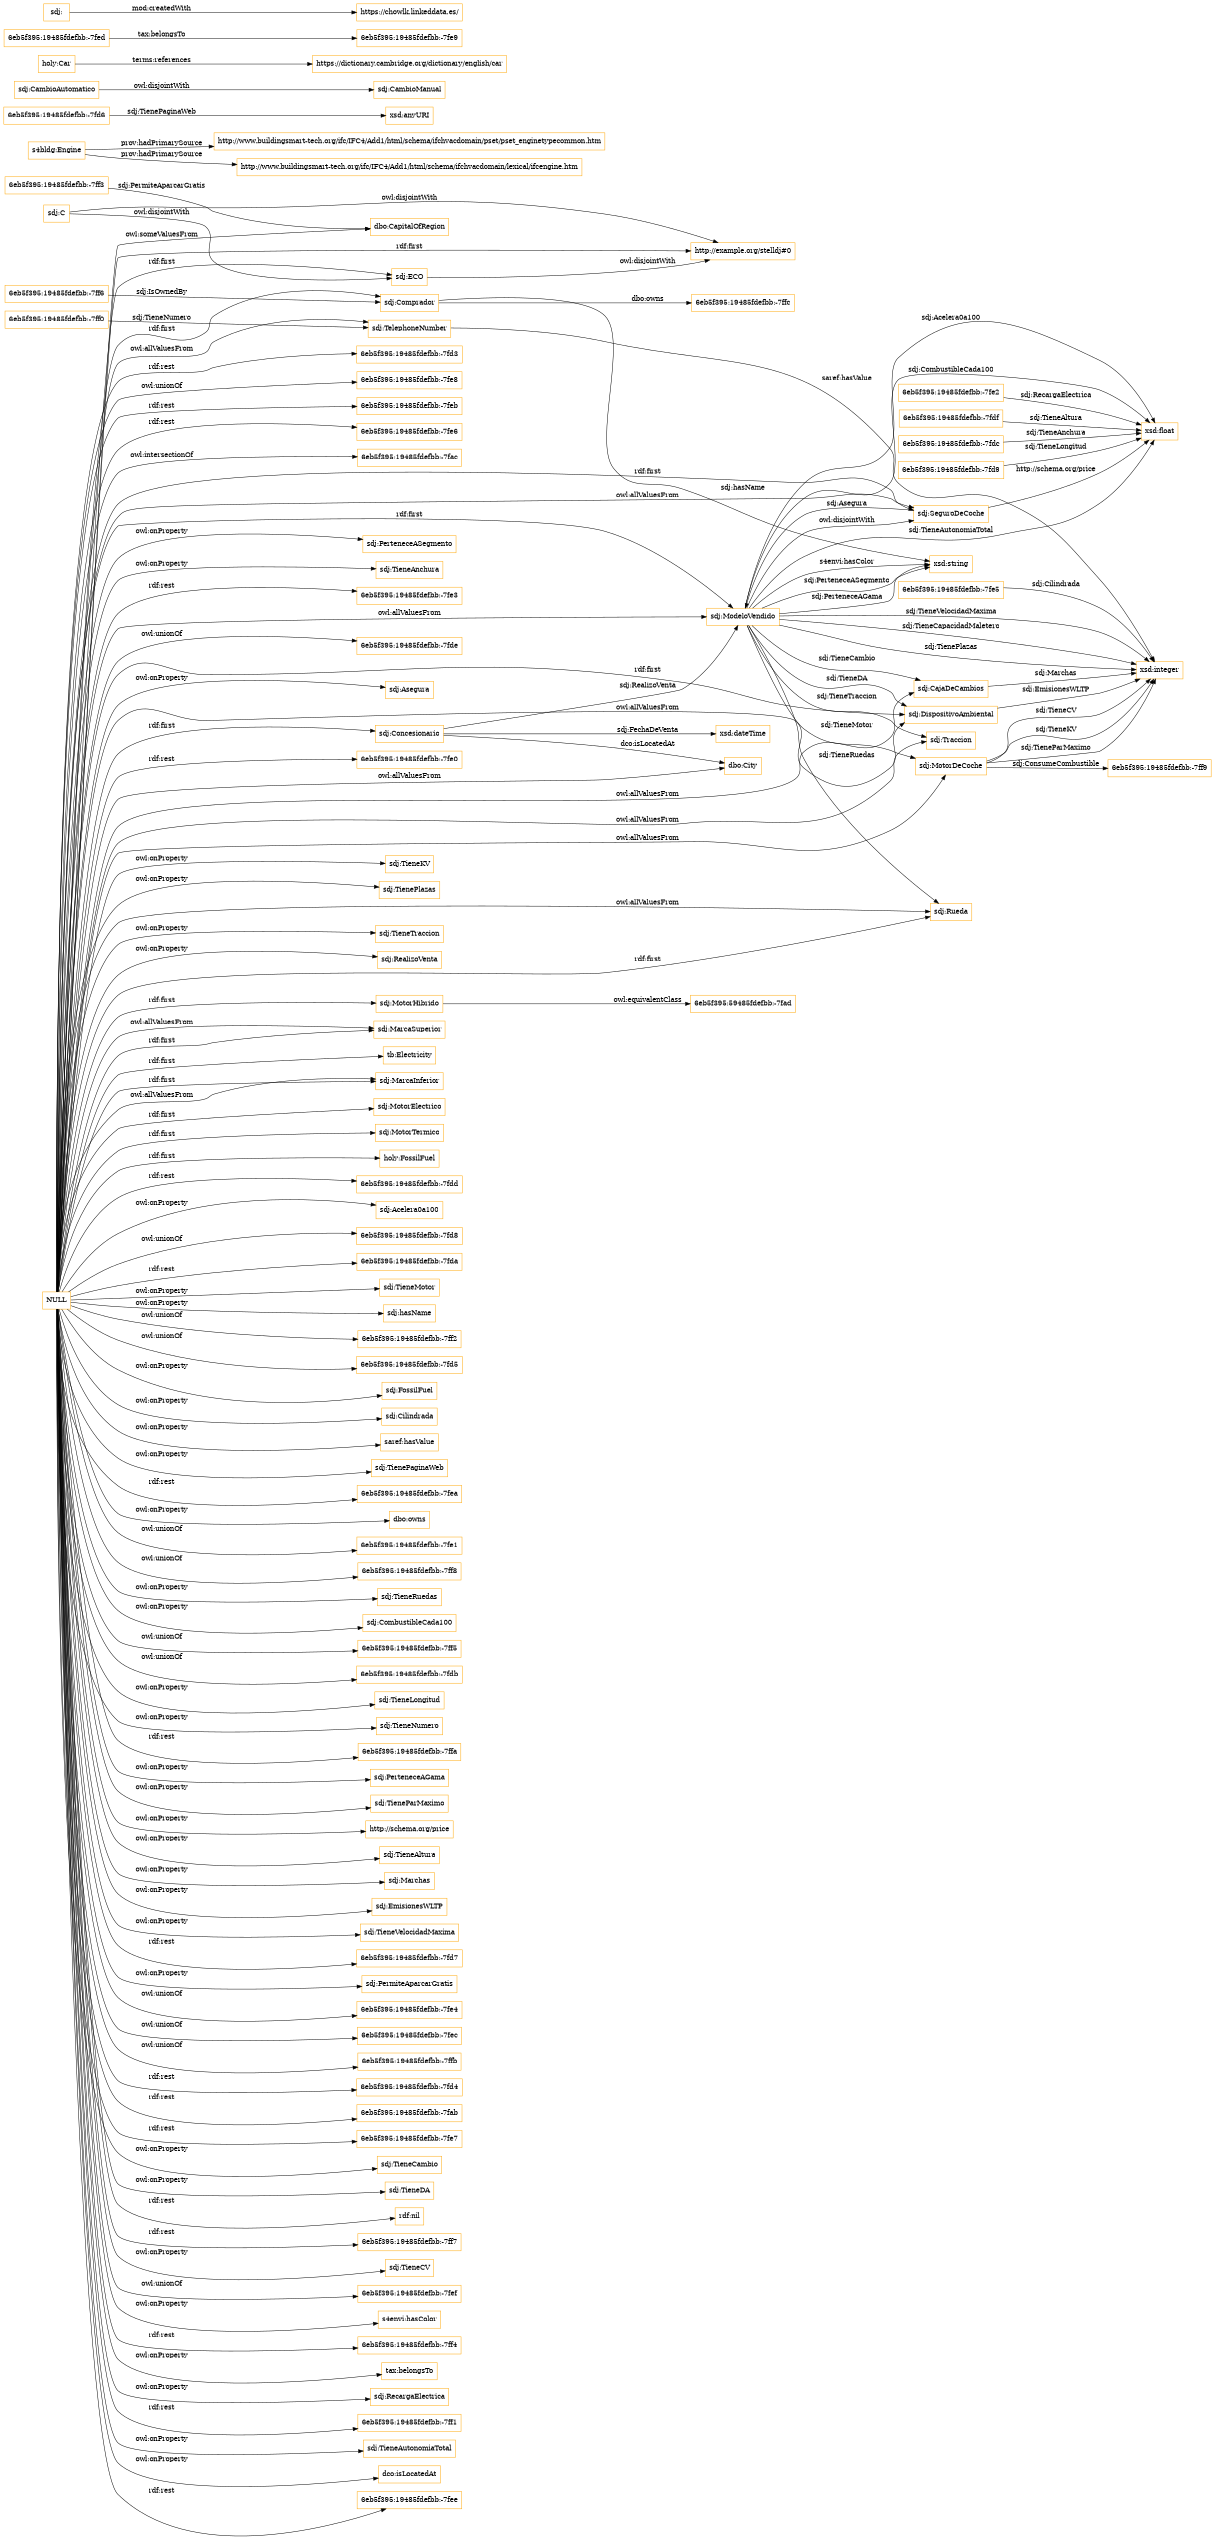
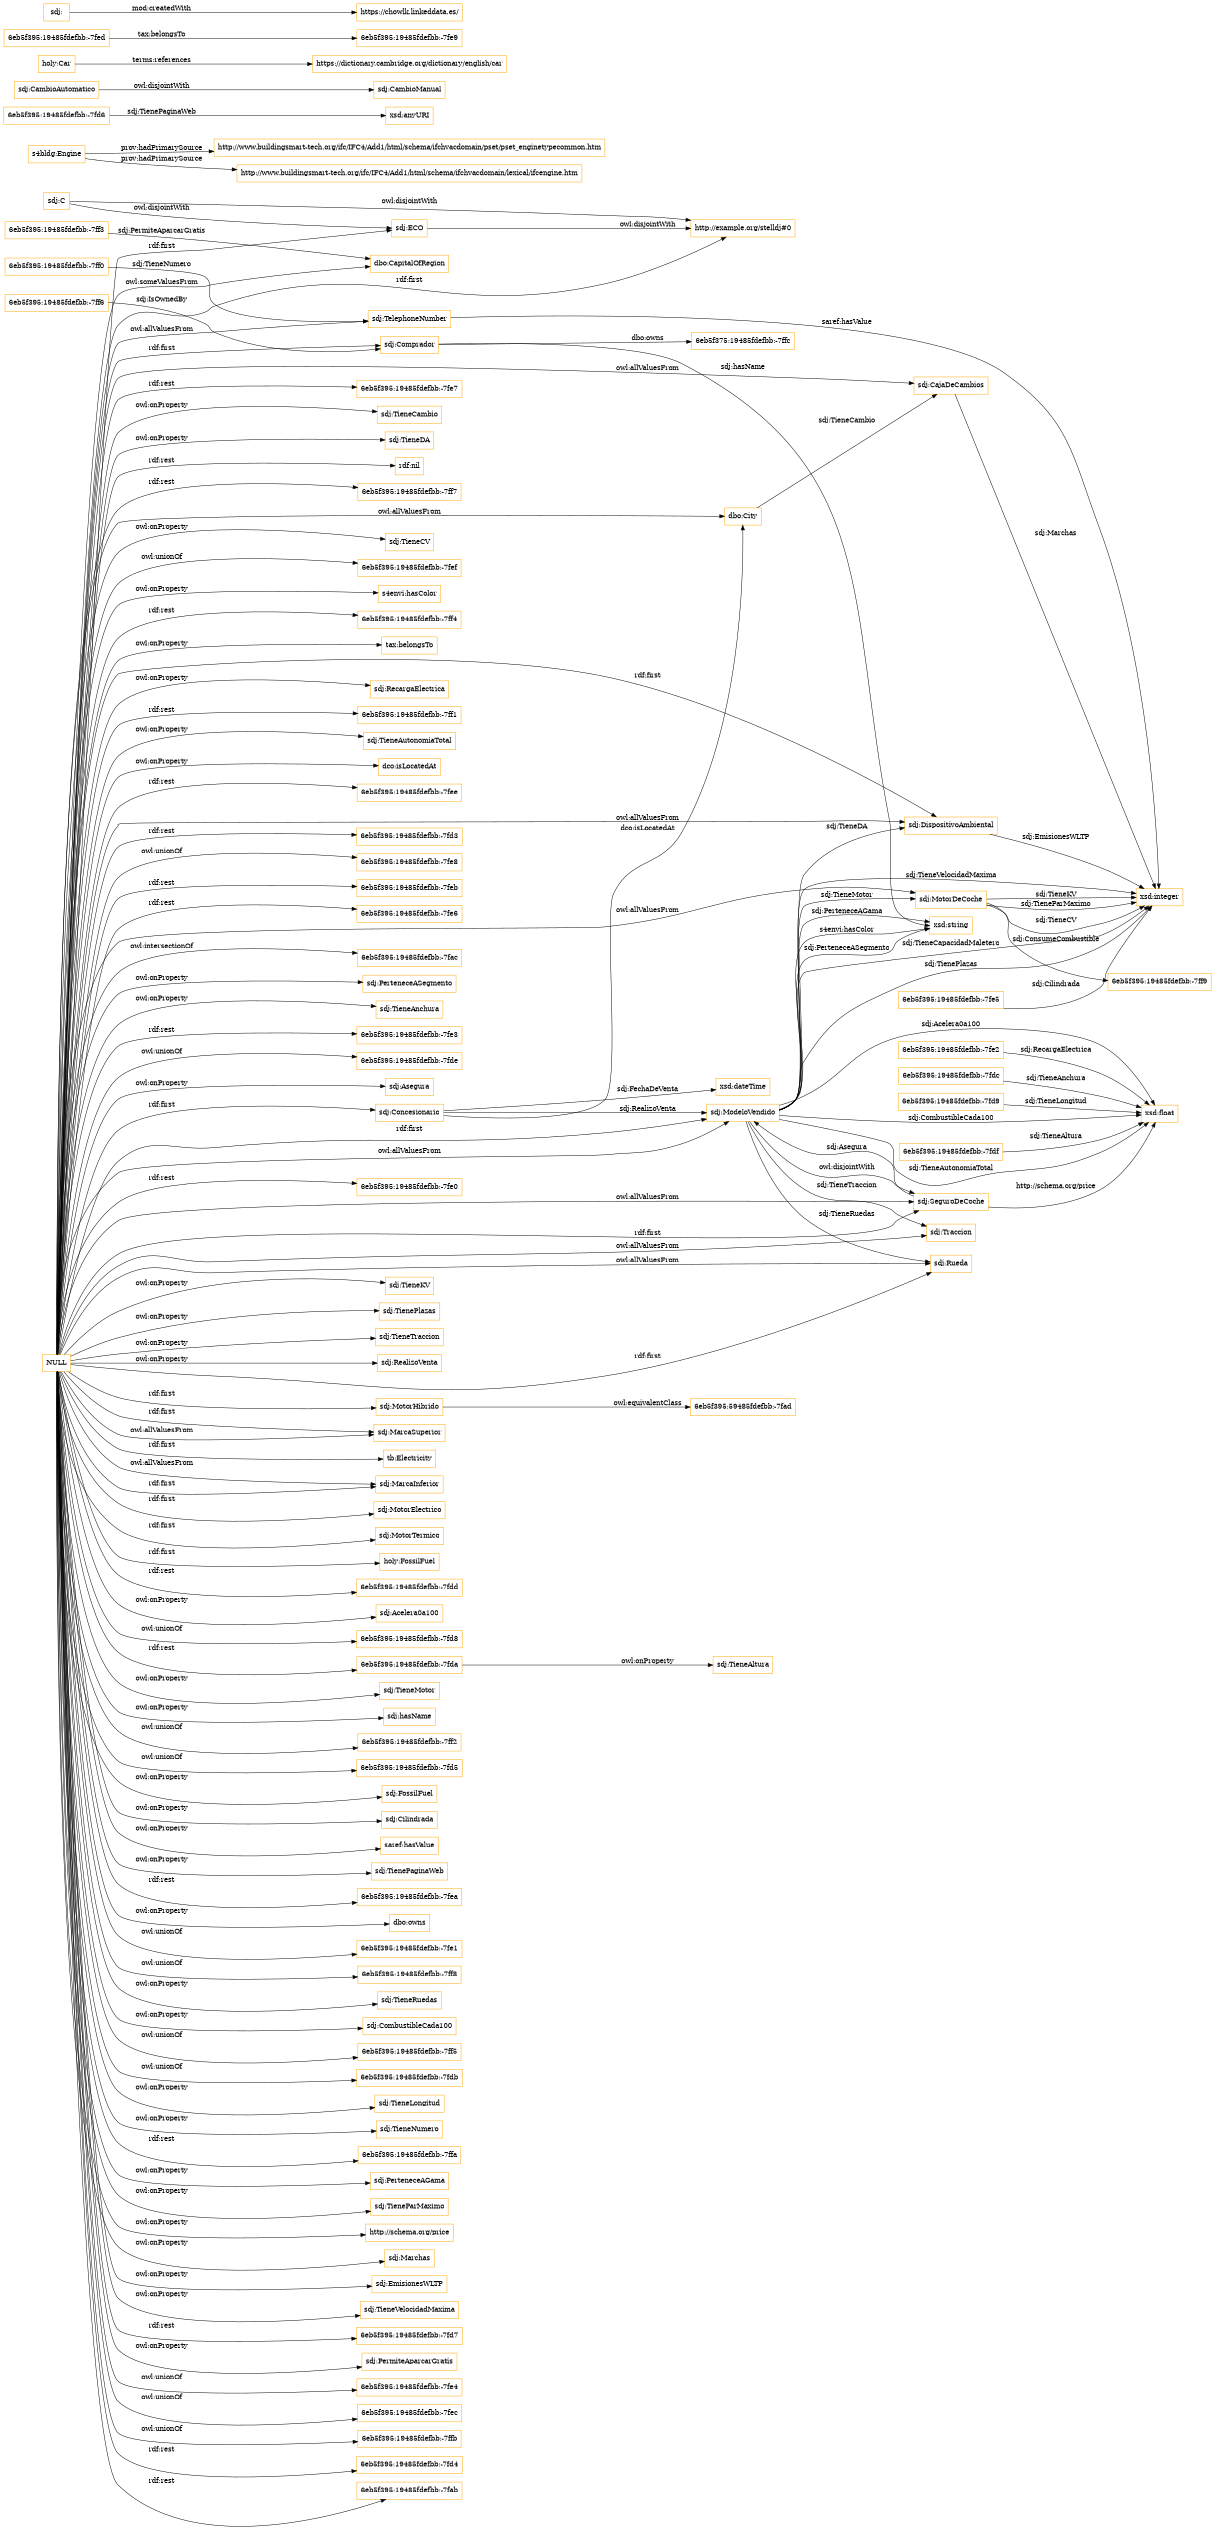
(743, 303) -> (743, 341)
(828, 669) -> (845, 452)
(91, 1748) -> (585, 1665)
